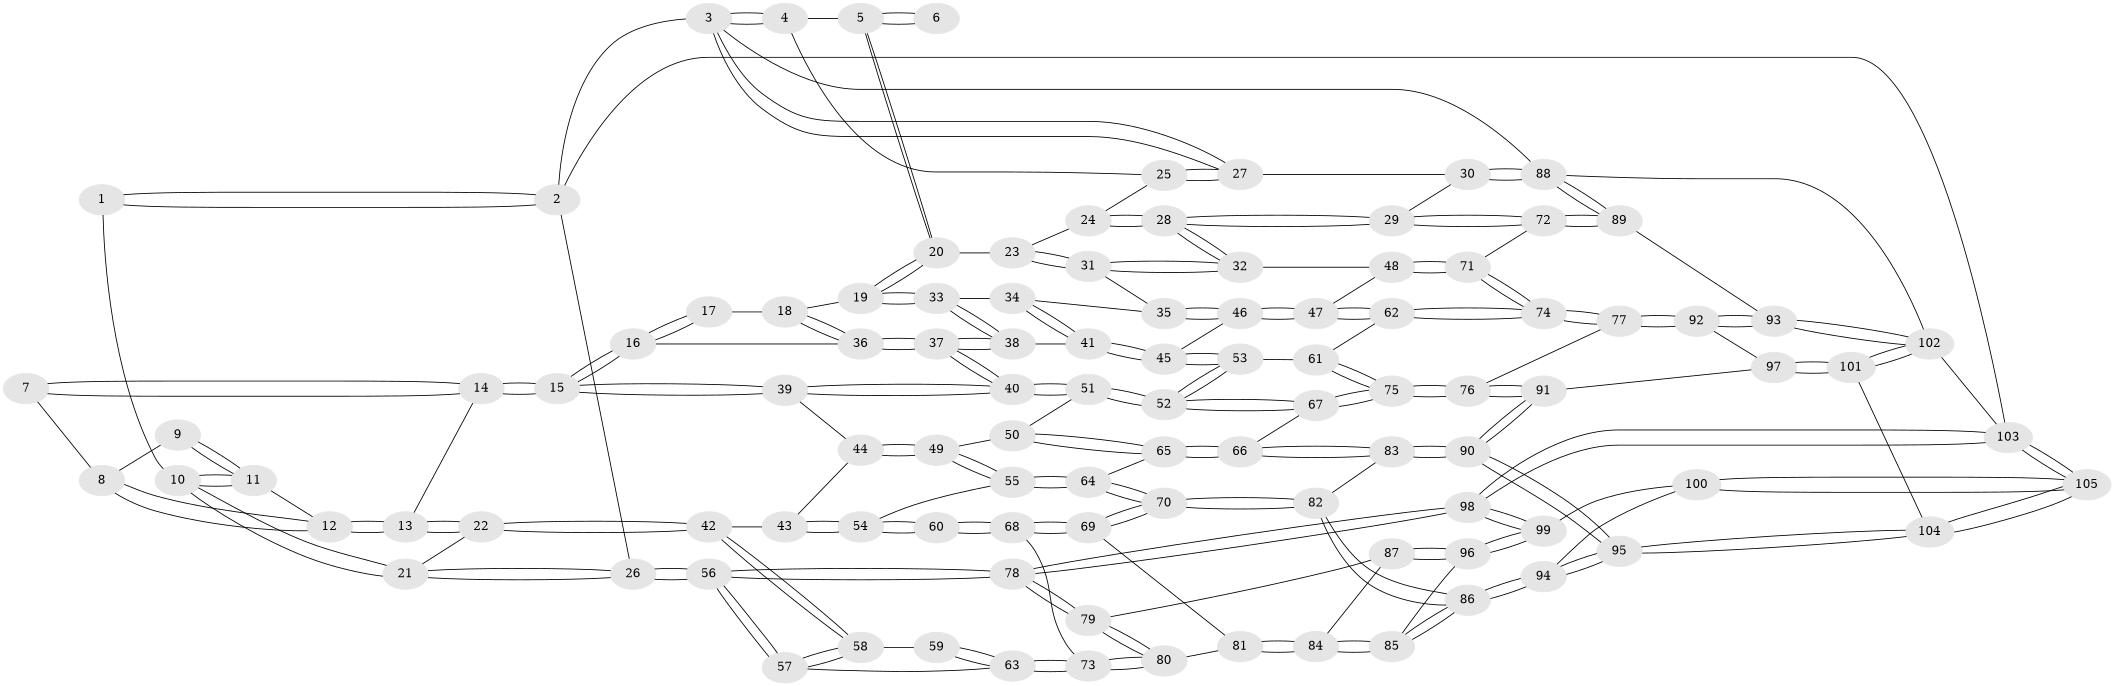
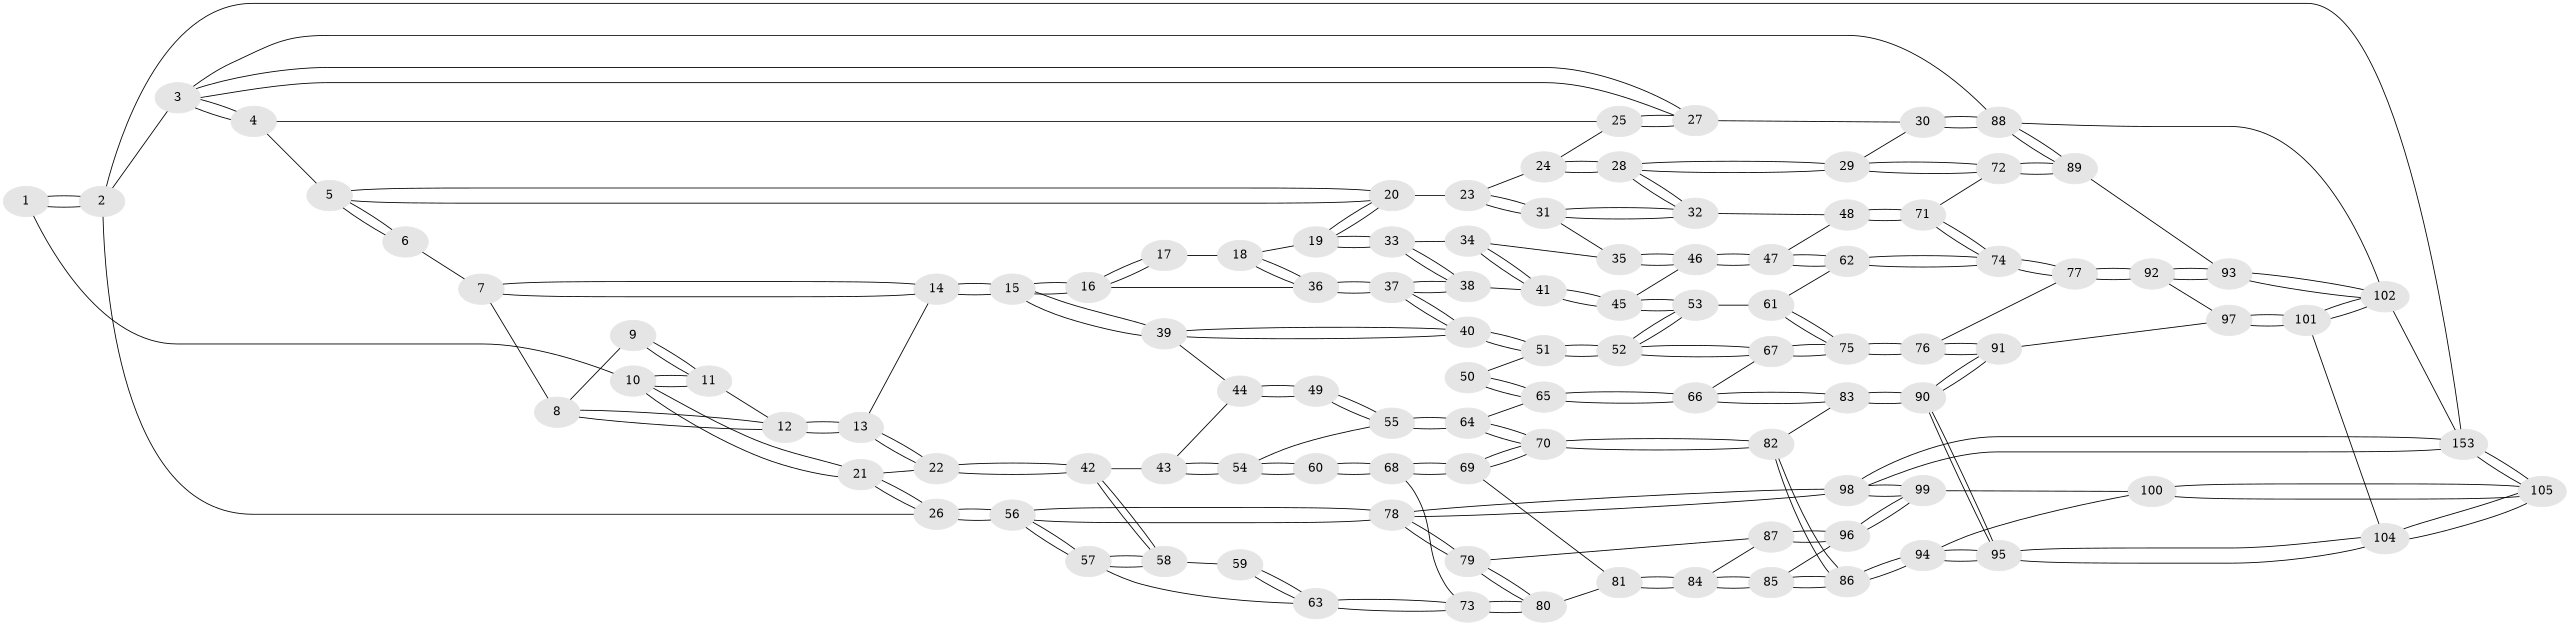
none -> (443, 266)
(2008, 438) -> (2464, 444)
(975, 443) -> none
